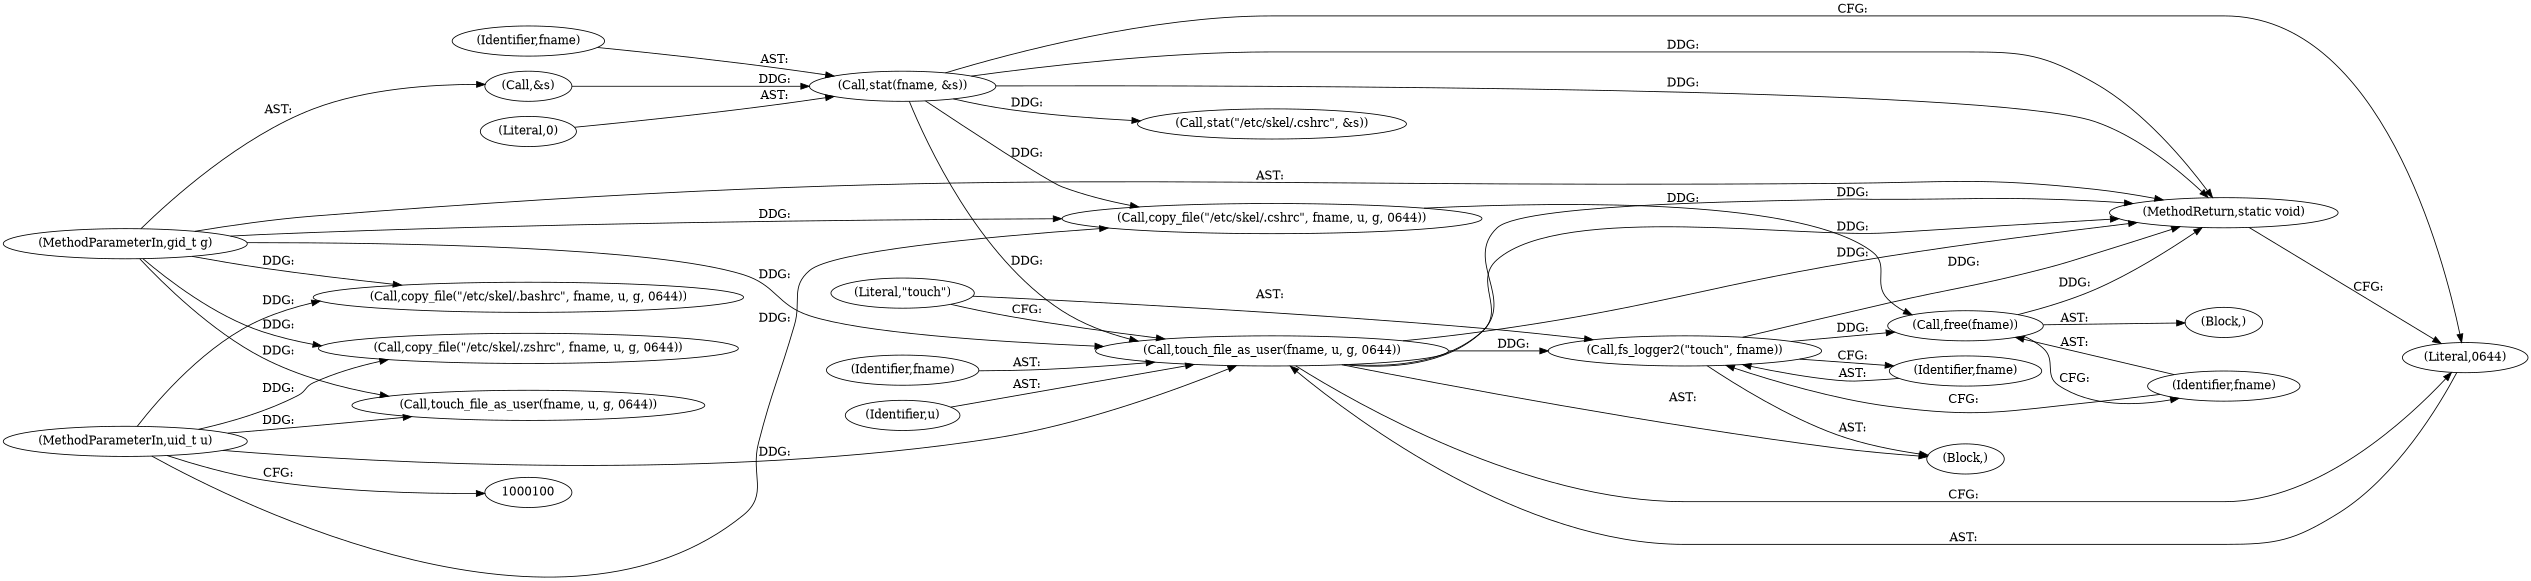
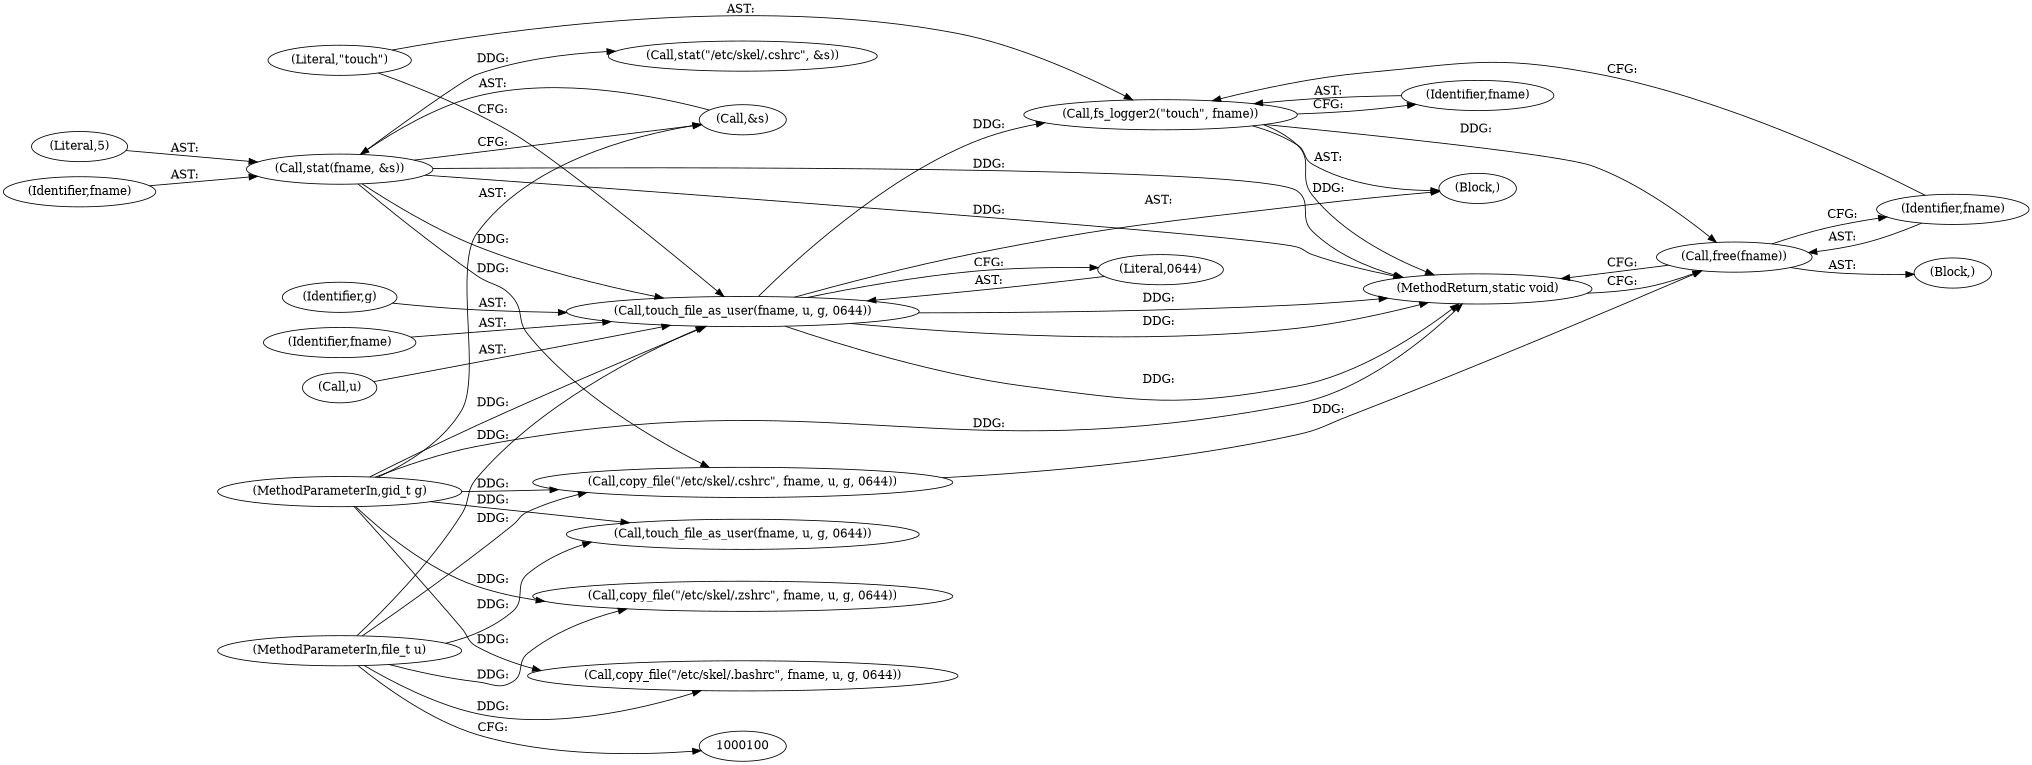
(1794, 16) -> (554, 143)
(776, 80) -> (495, 84)
(528, 131) -> (80, 147)
(1272, 176) -> (991, 424)
(2076, 283) -> (1624, 263)
(2341, 283) -> (1641, 288)
none -> (340, 297)
(903, 415) -> (340, 388)
(125, 441) -> (340, 651)
